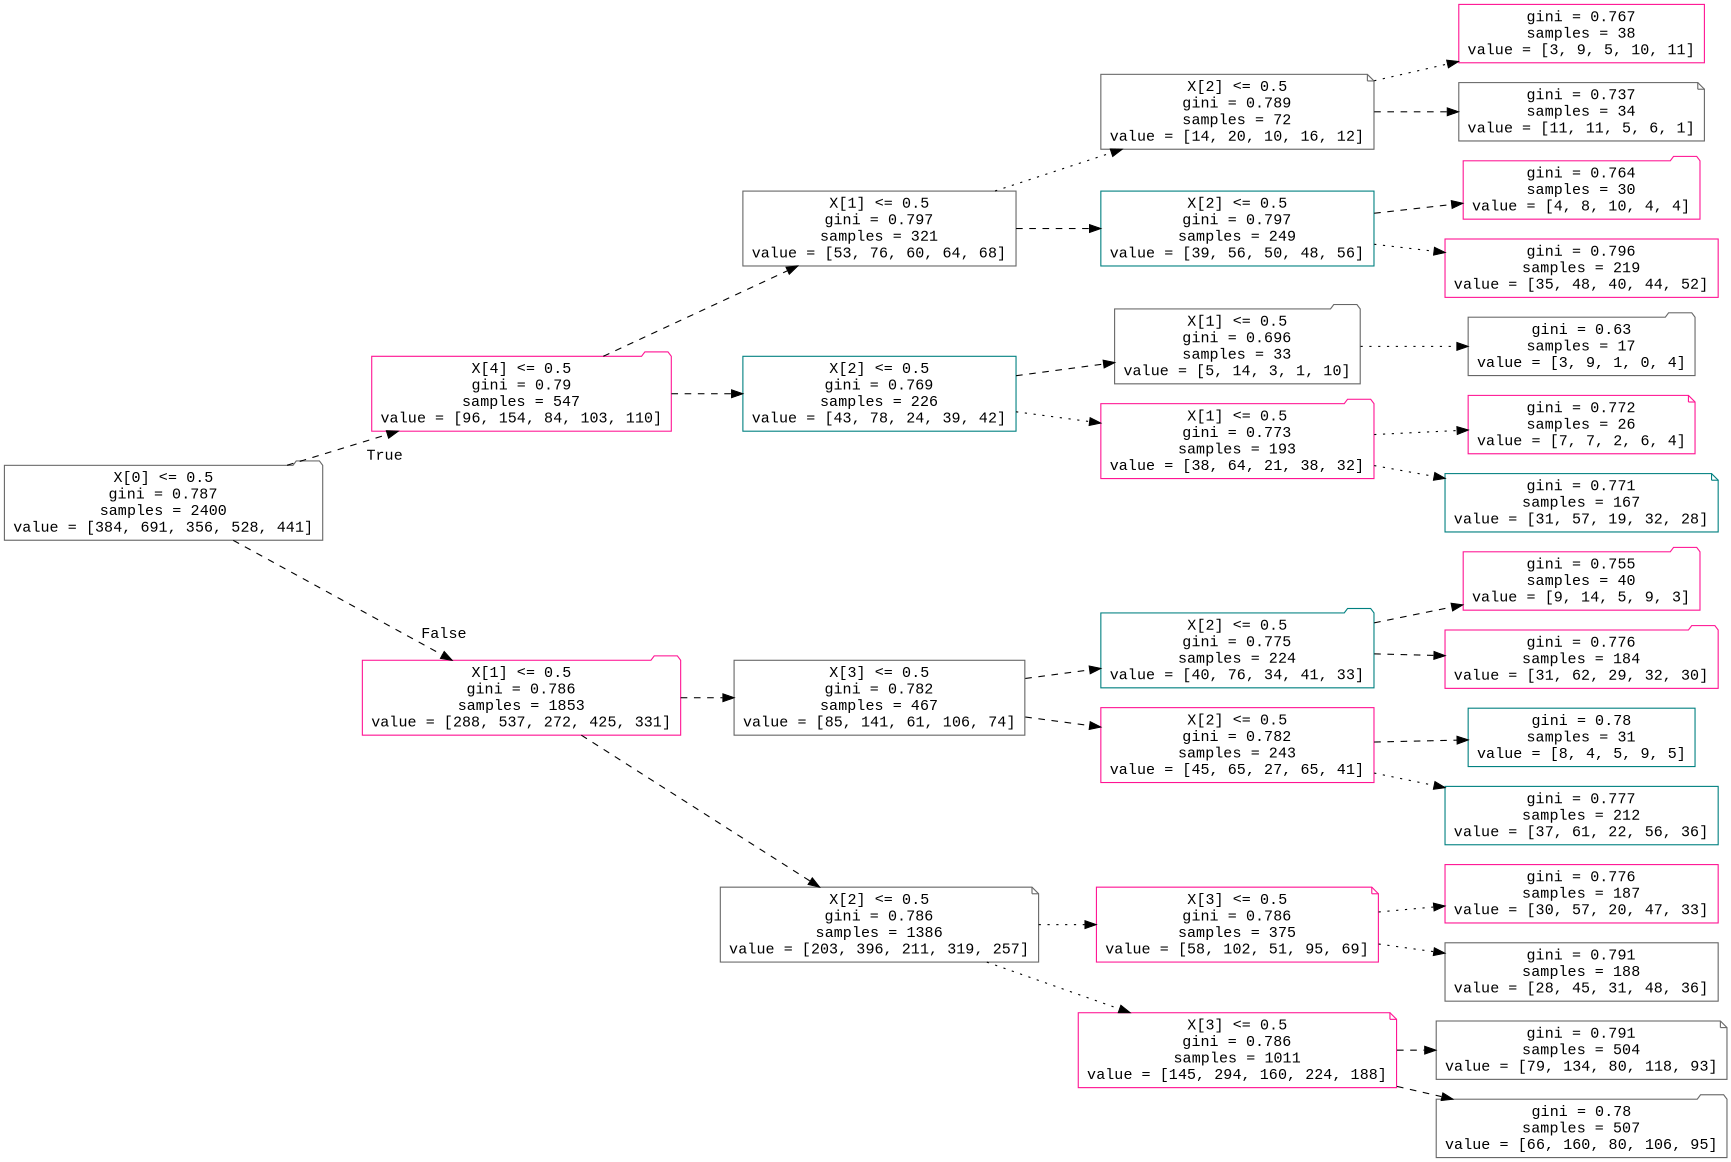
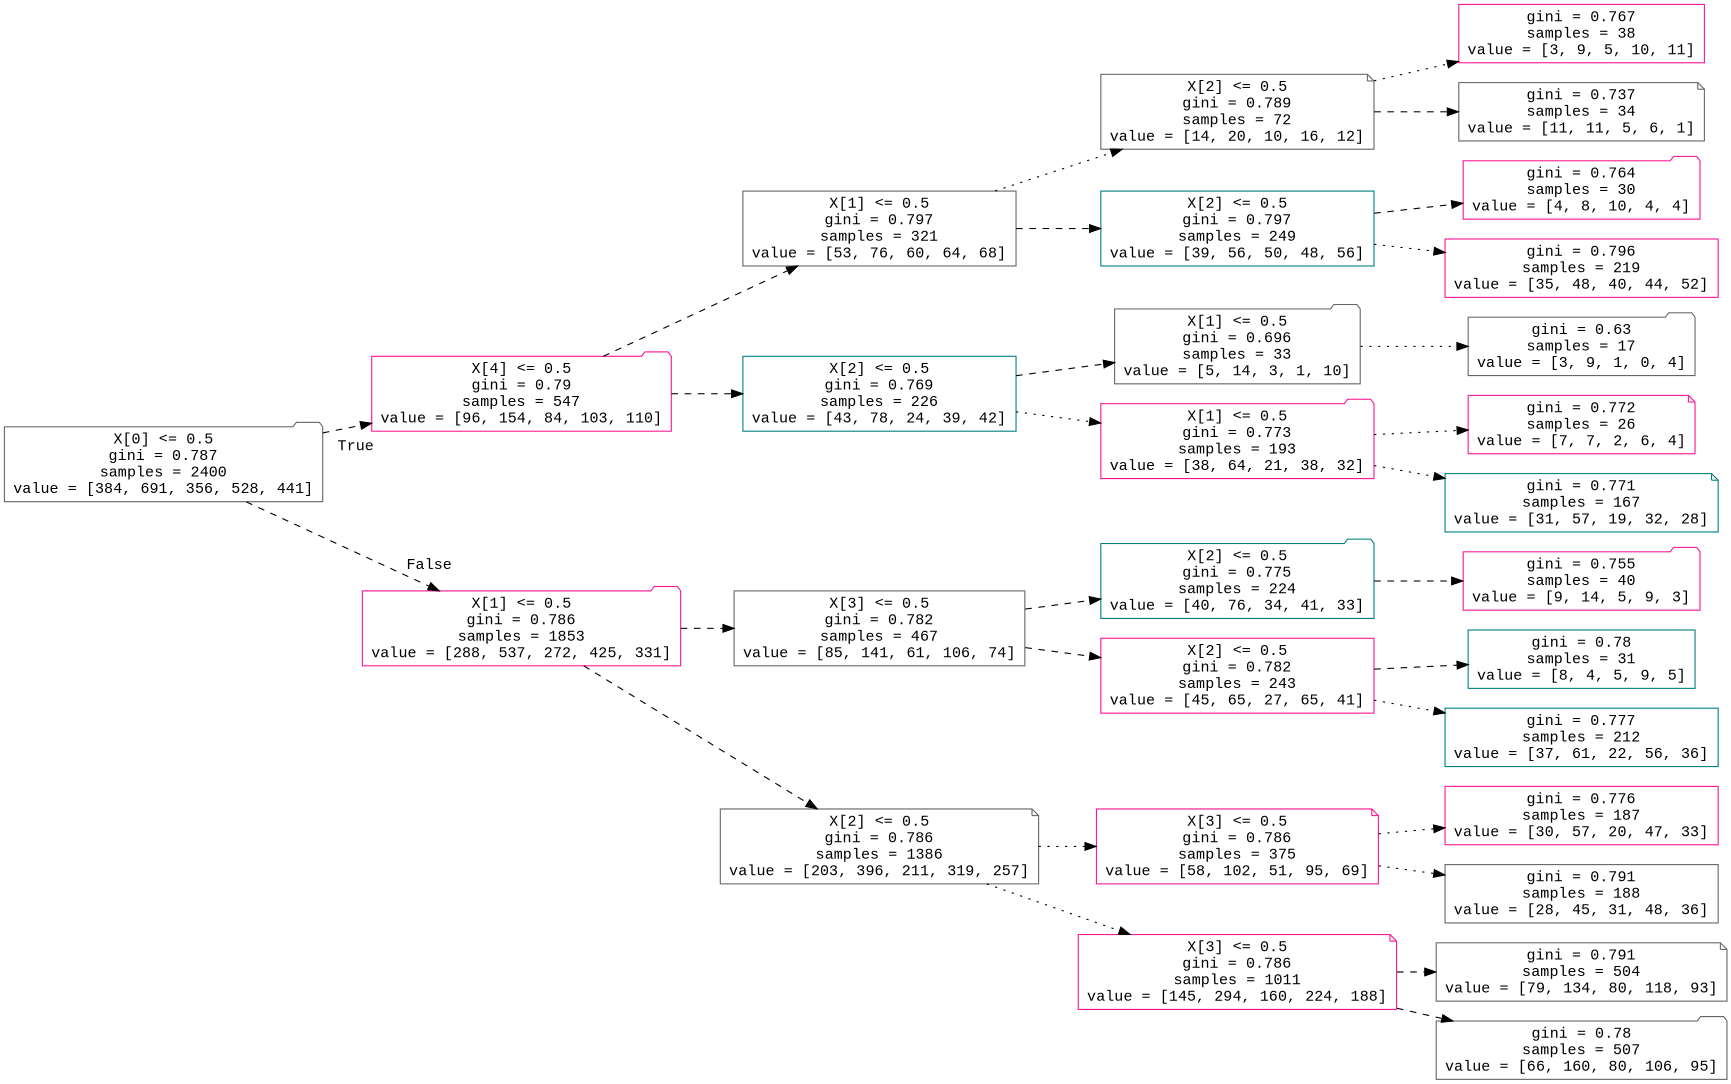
(1582, 659) -> none
